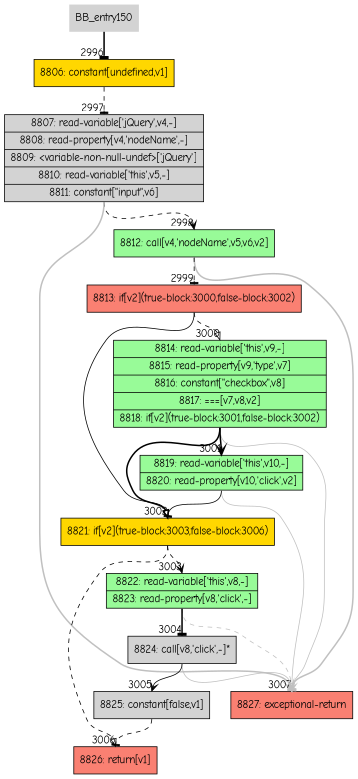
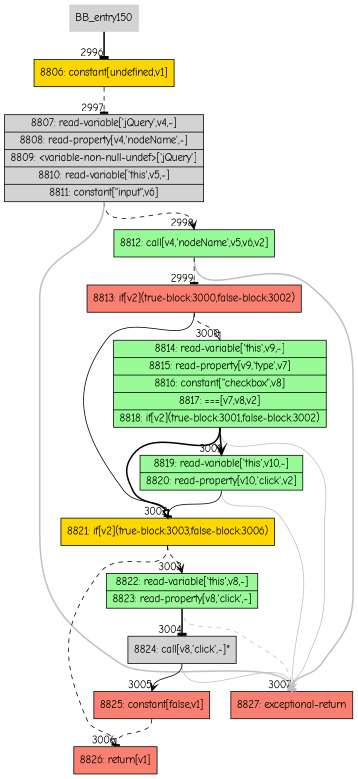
(152, 705) -> (152, 705)
